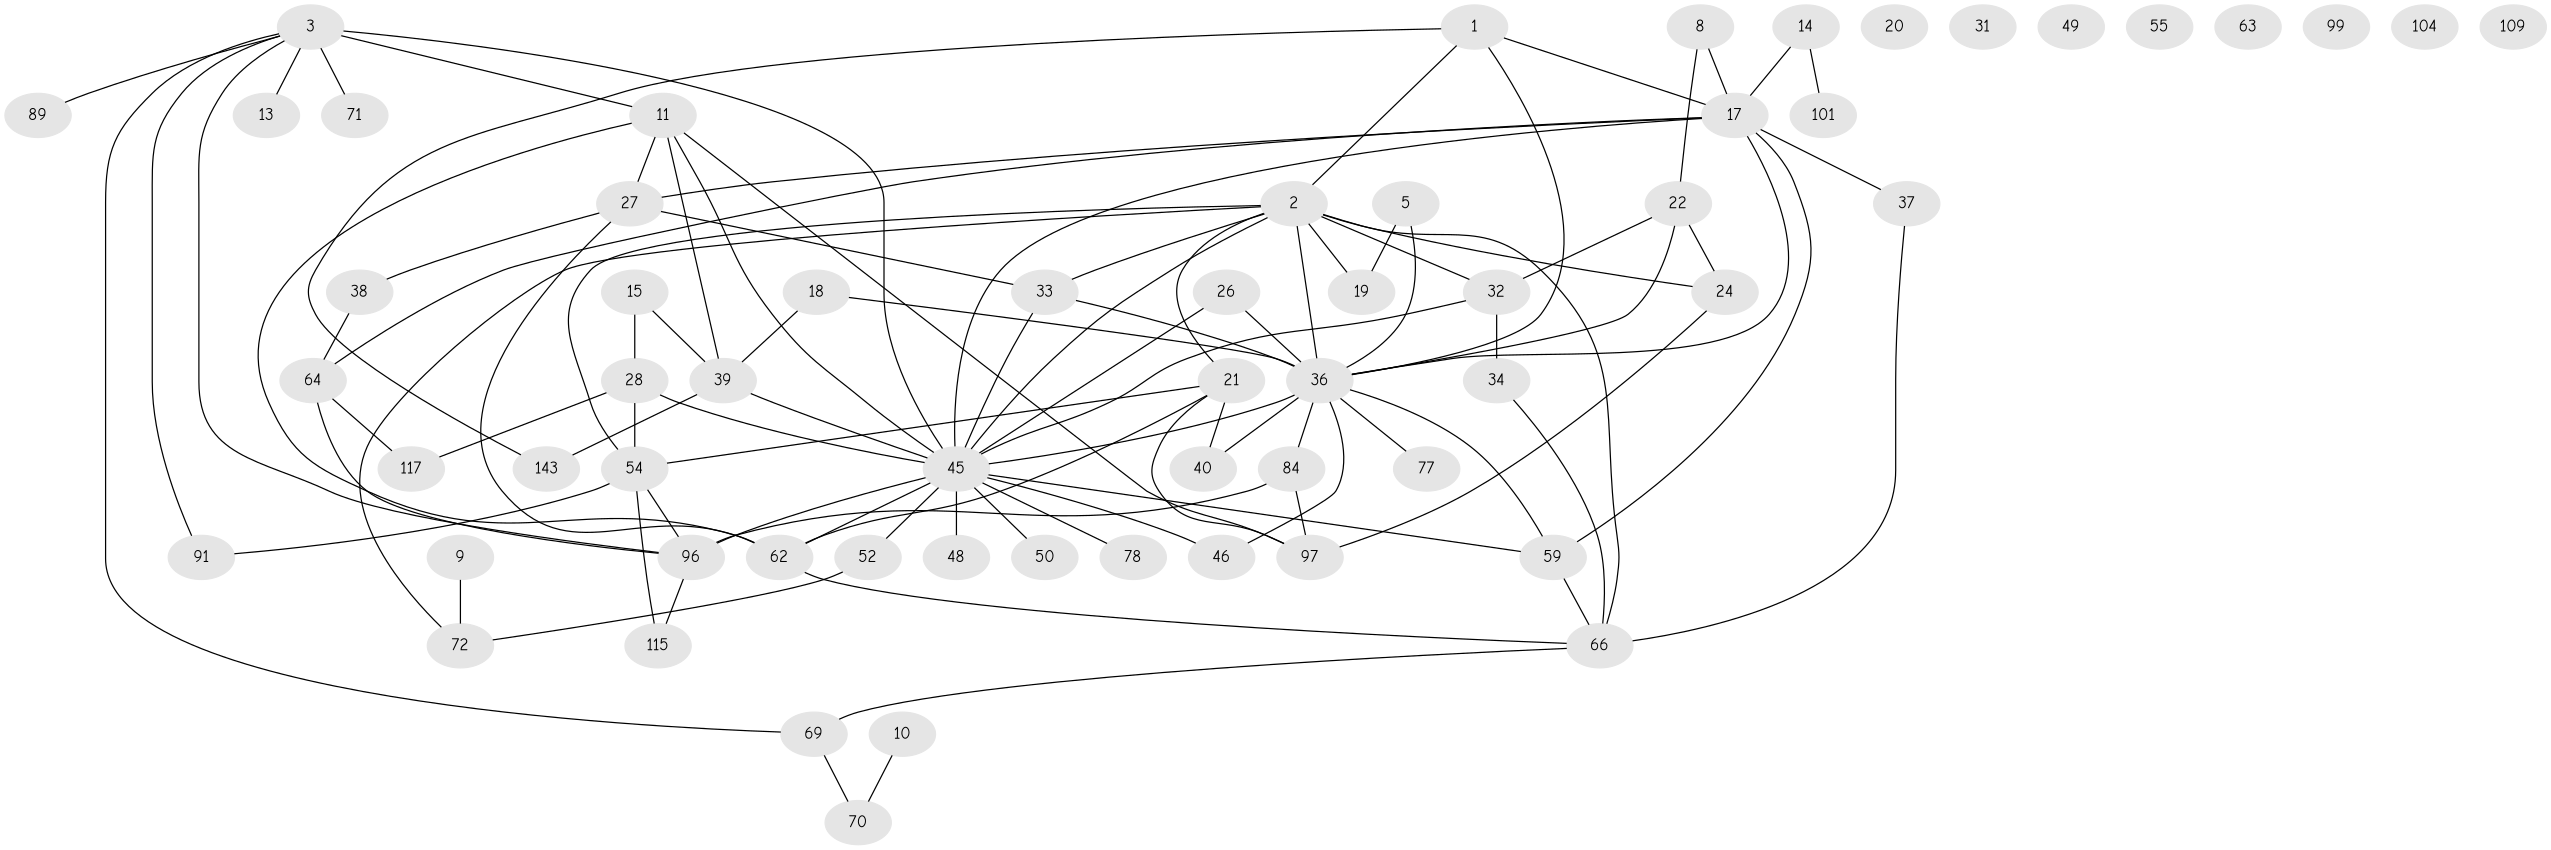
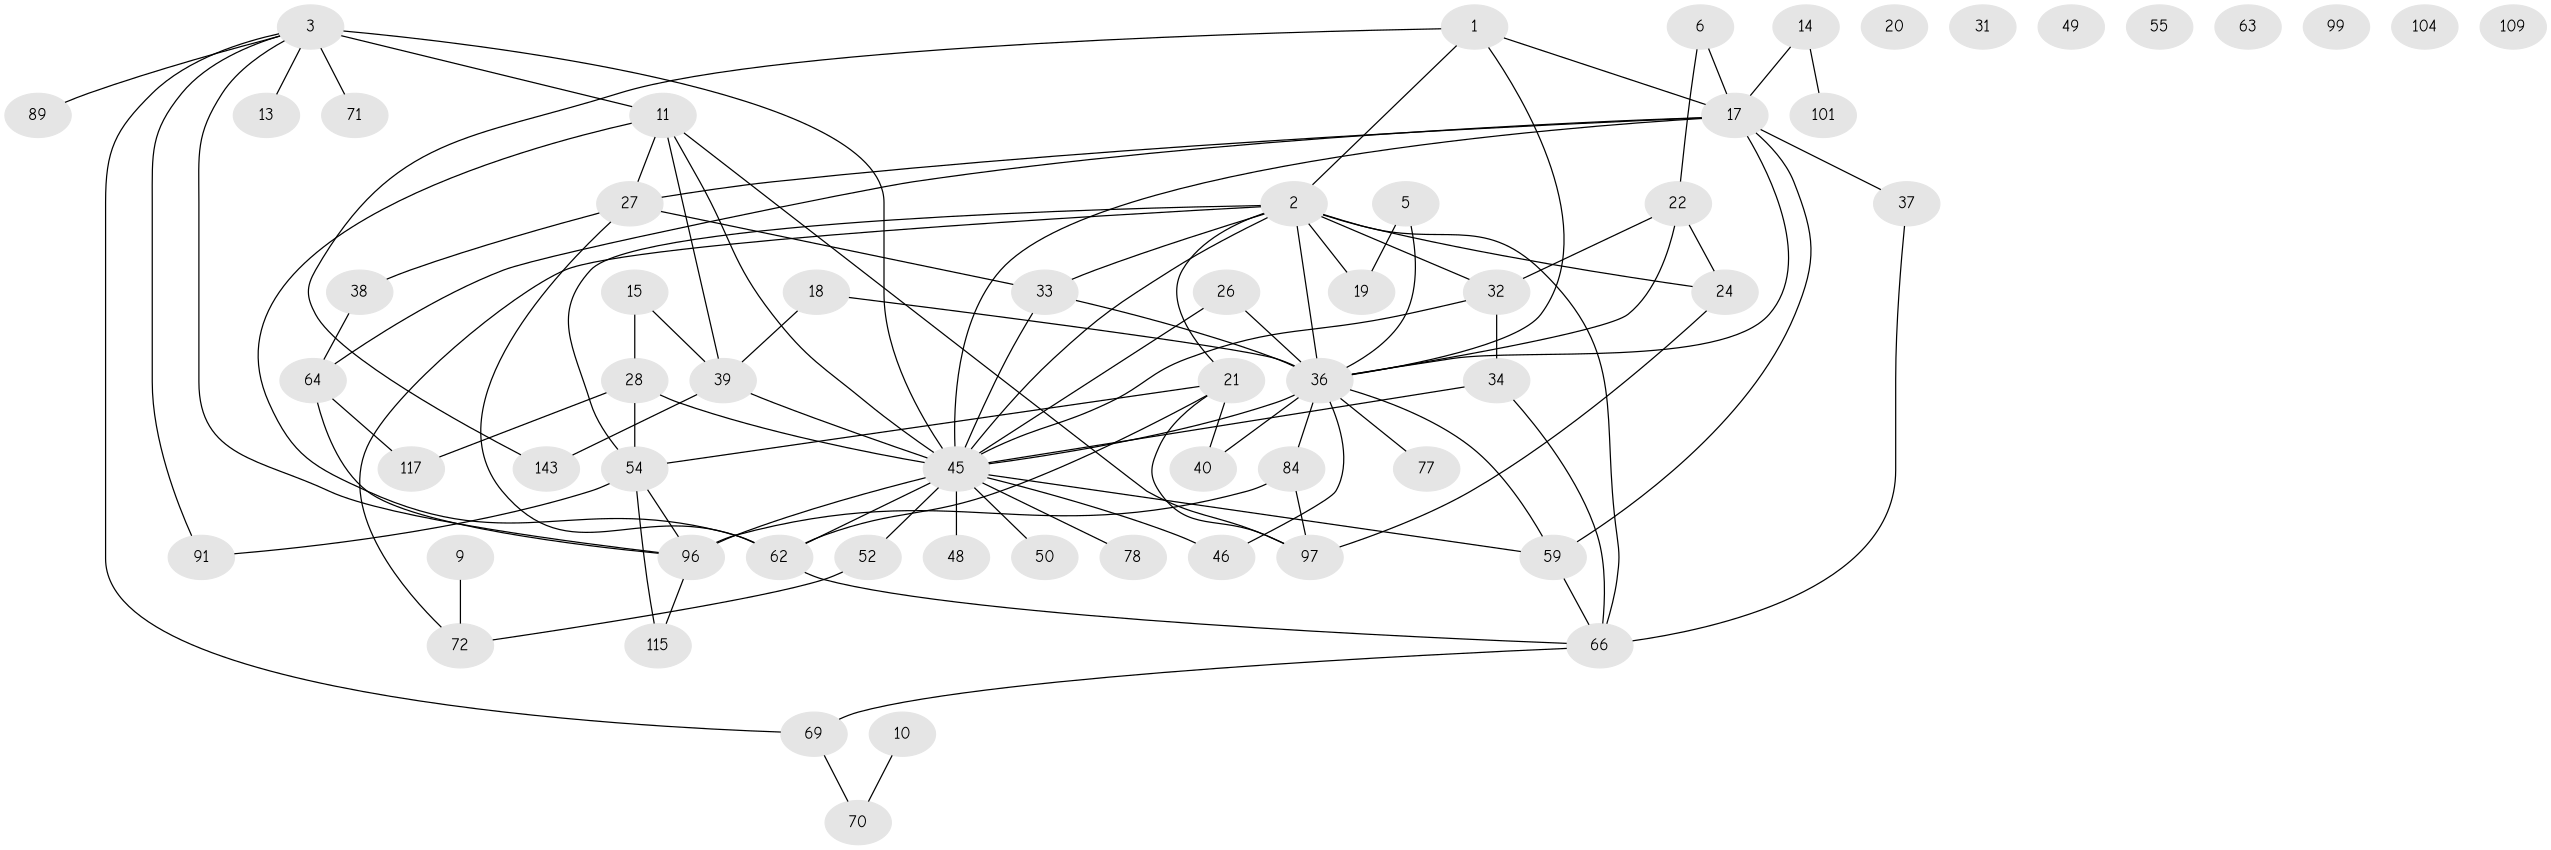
(1700, 27) -> (1700, 27)
none -> (1238, 423)
